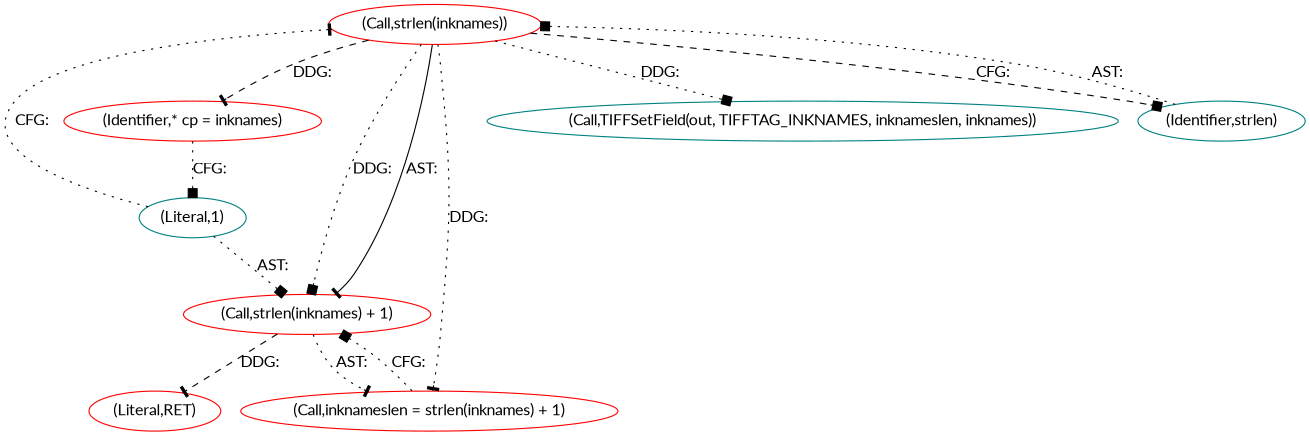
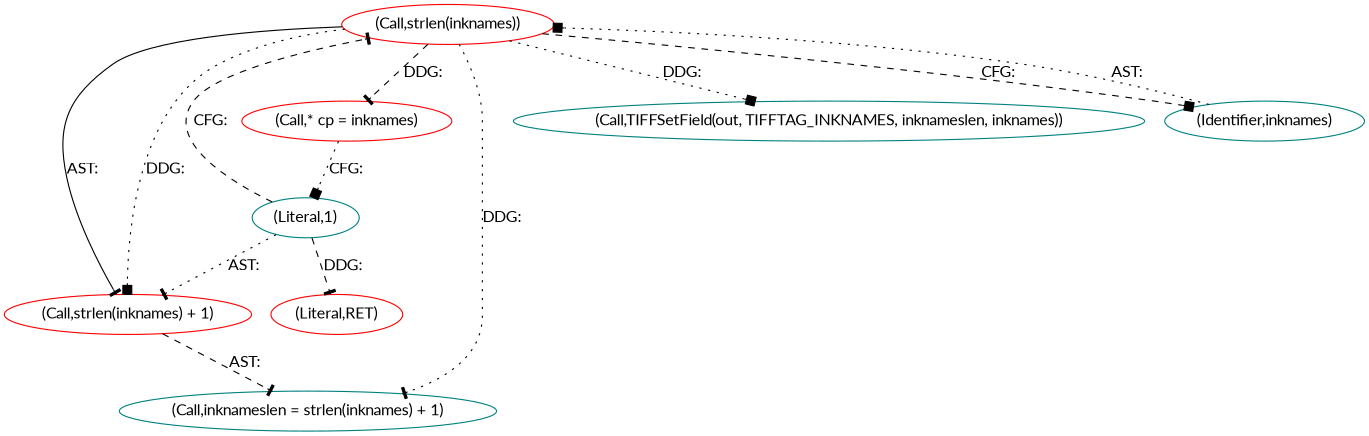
(69, 70) -> (209, 88)
(193, 121) -> (347, 121)
(1222, 121) -> (1265, 121)
(245, 262) -> (222, 264)
(232, 362) -> (320, 263)
(383, 363) -> none
(332, 367) -> (215, 361)
(429, 411) -> (308, 411)
